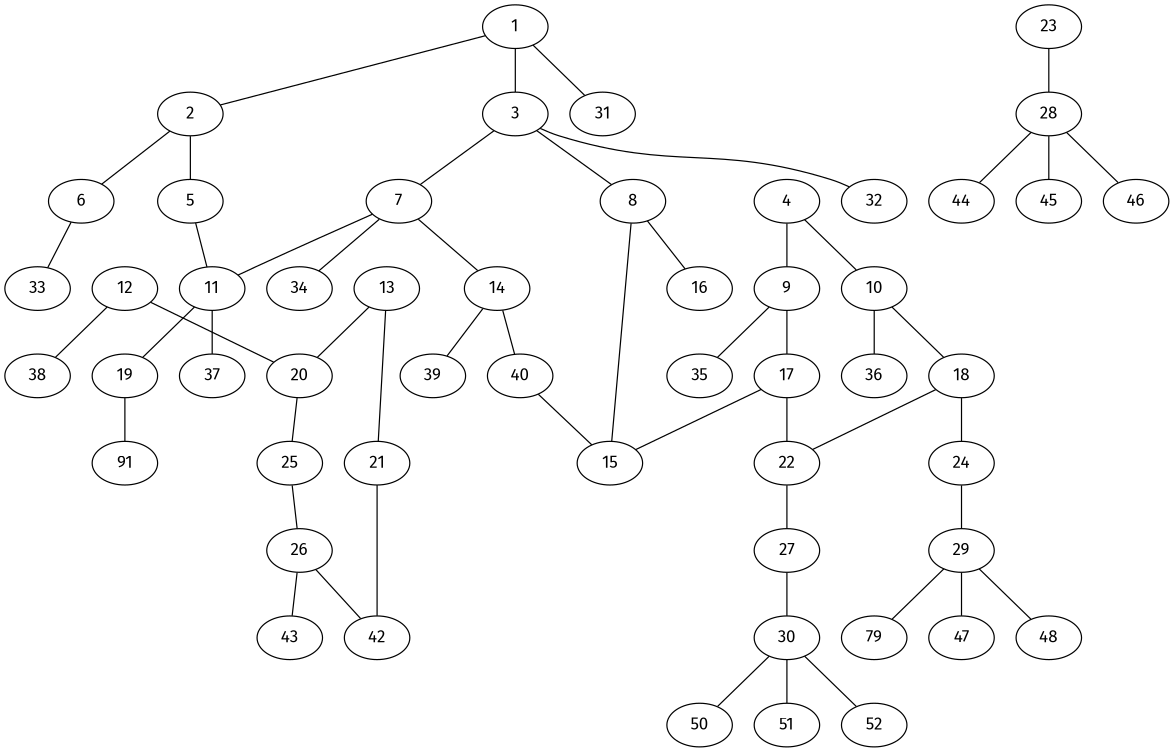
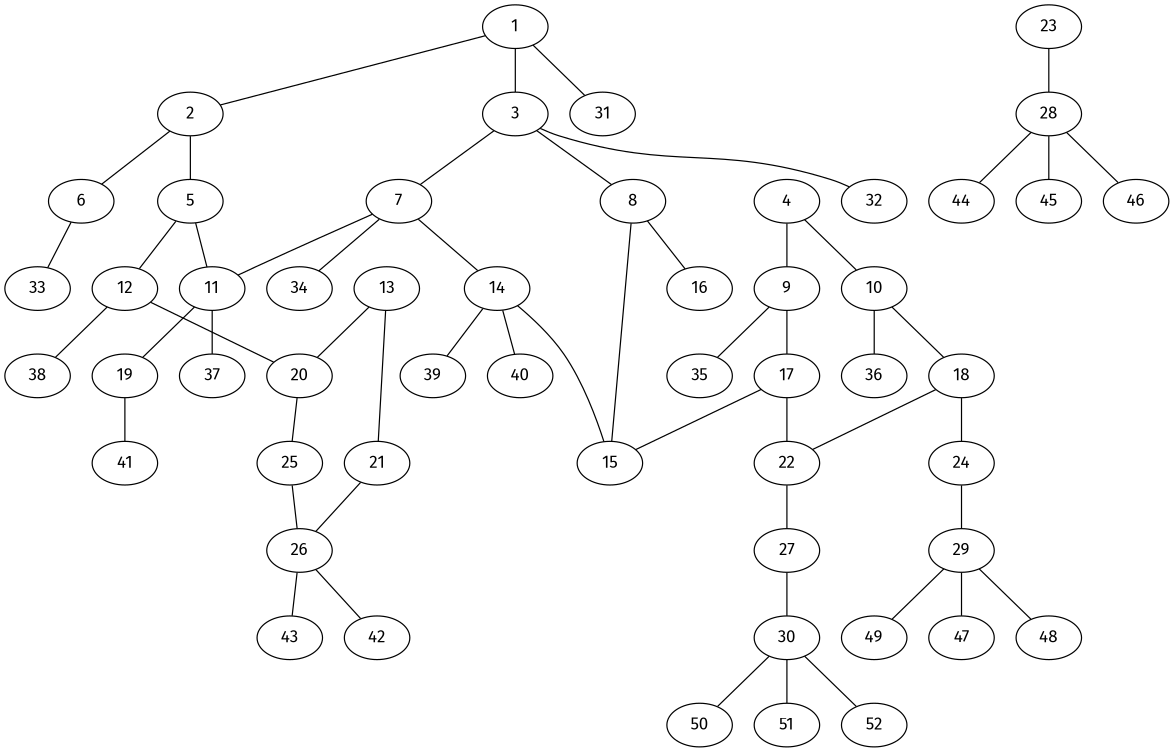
none -> (158, 245)
(565, 420) -> (572, 367)
(125, 463) -> (125, 463)
(377, 550) -> (338, 507)
(874, 638) -> (874, 638)
